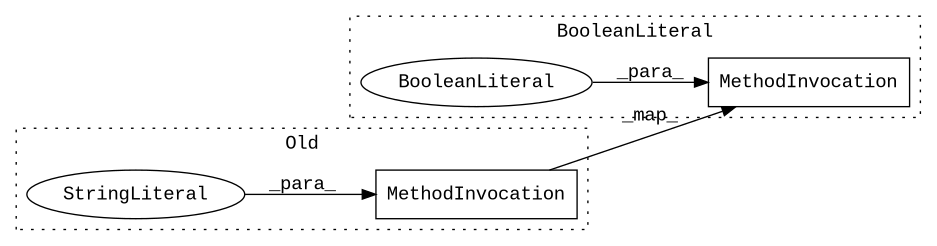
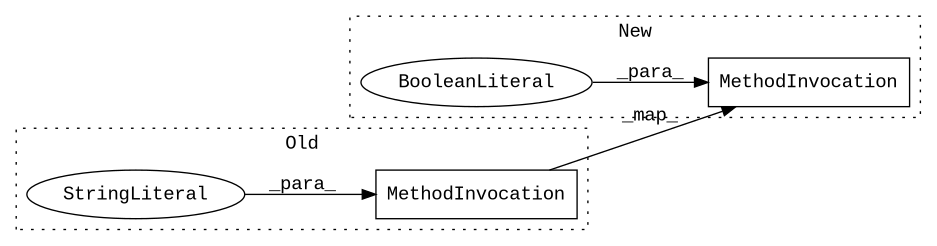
(635, 32) -> (635, 32)
